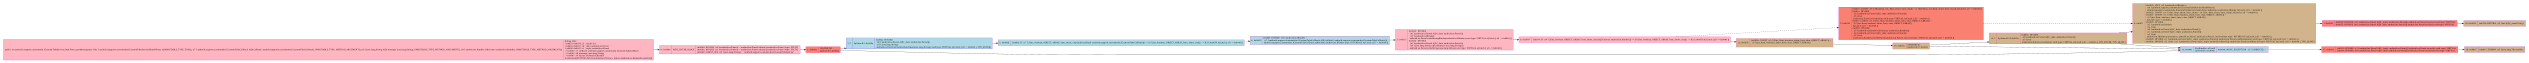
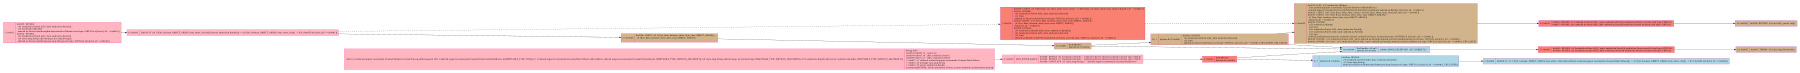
(1320, 40) -> none
